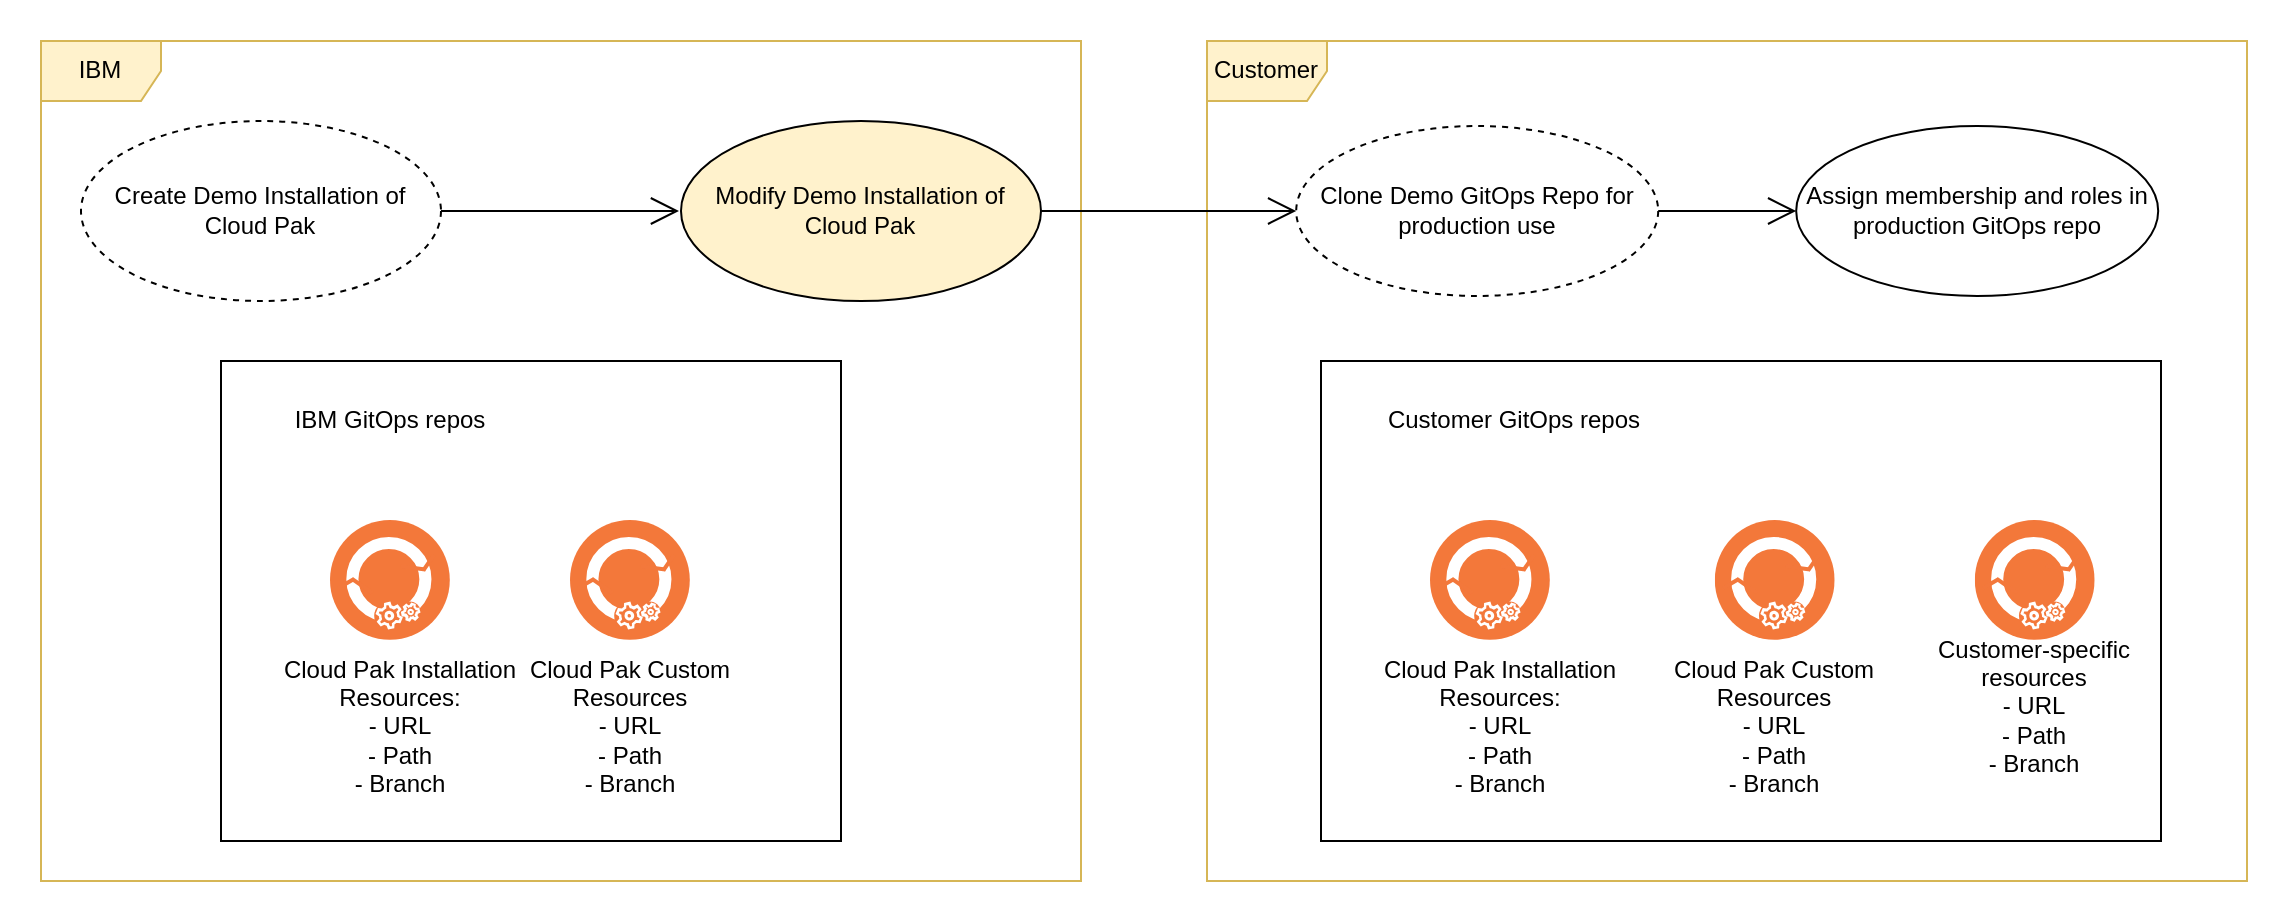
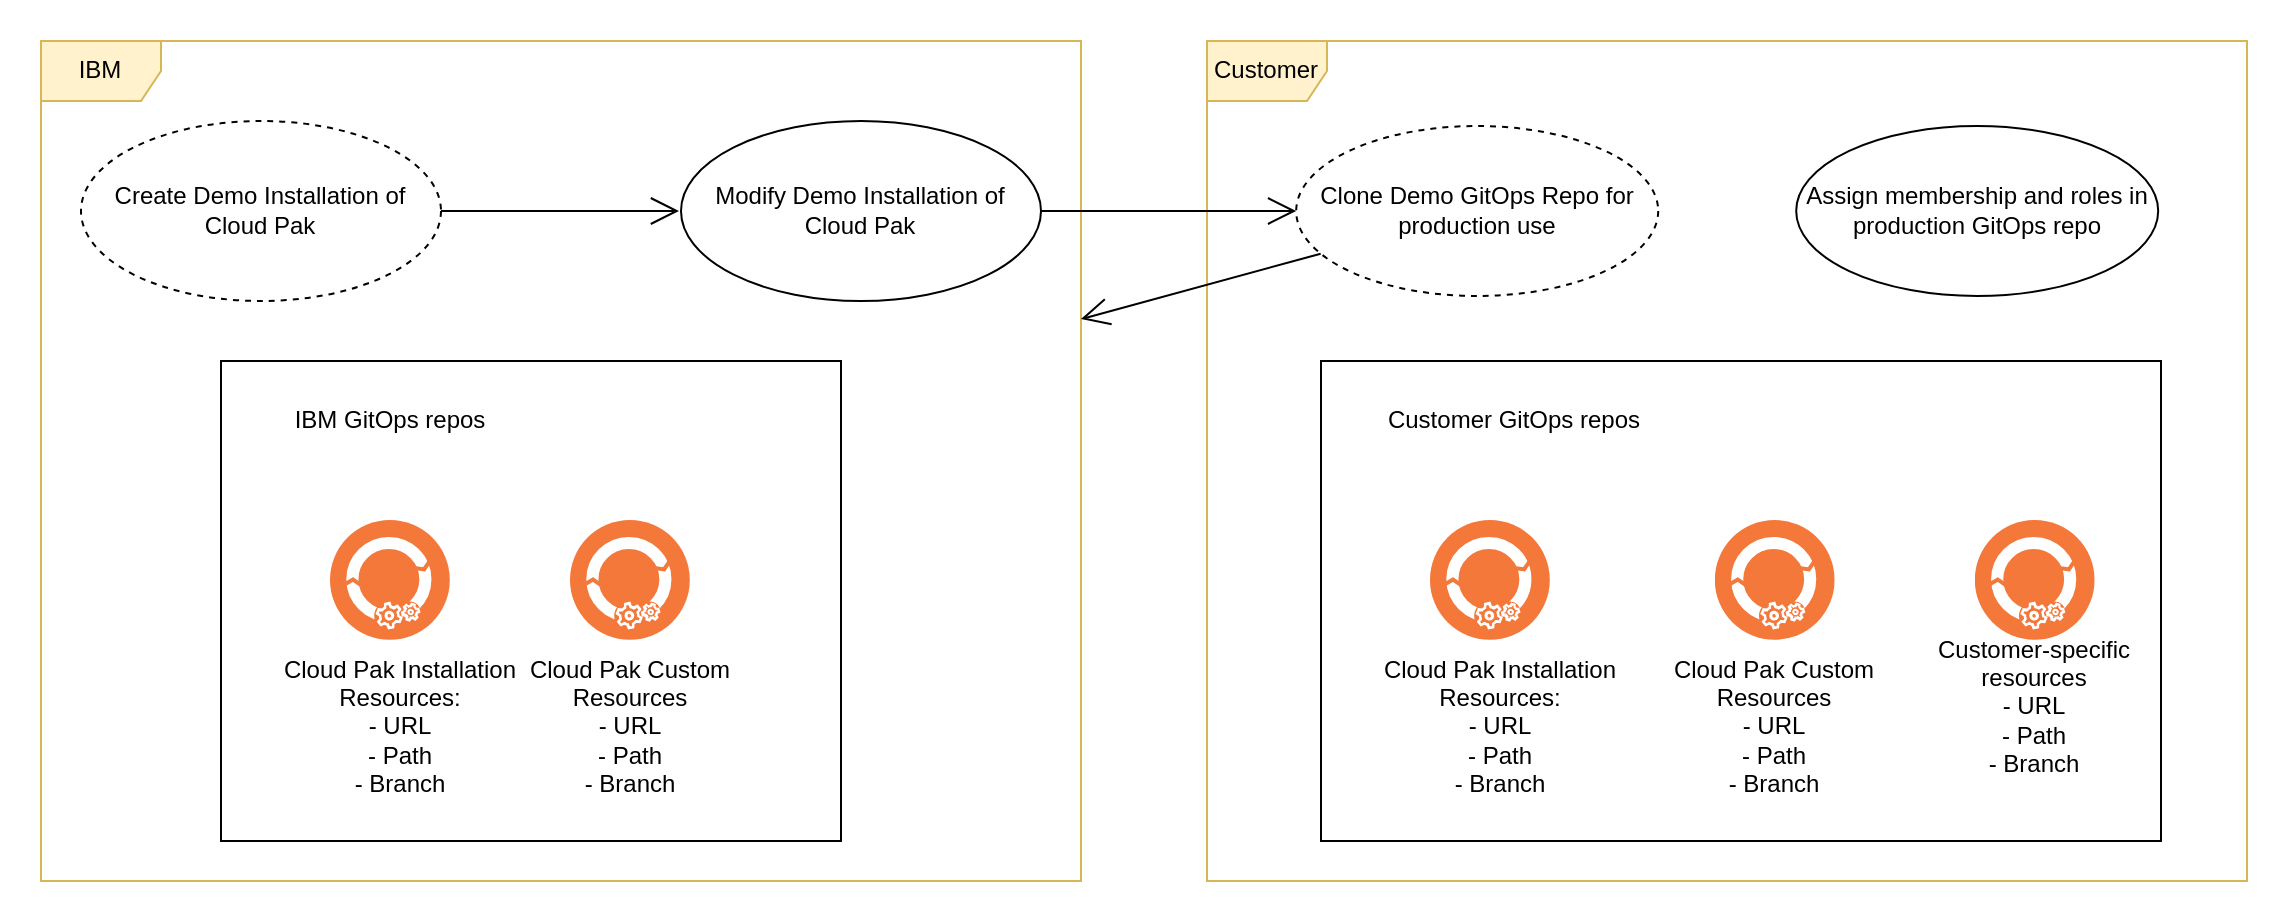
(861, 211) -> (861, 211)
(1724, 211) -> (1203, 286)
